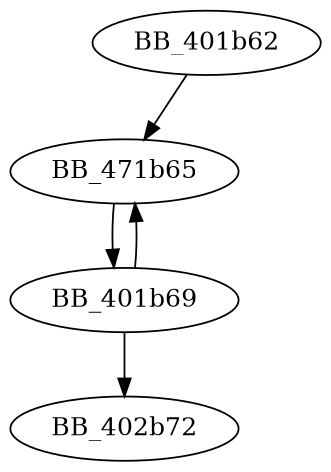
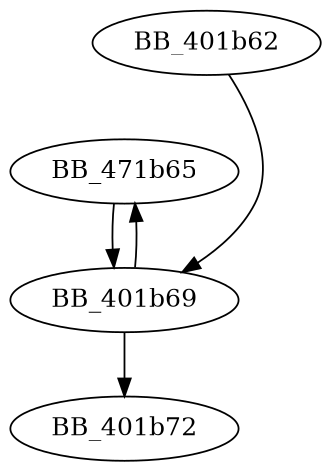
(170, 100) -> (262, 177)
(124, 429) -> (124, 429)
